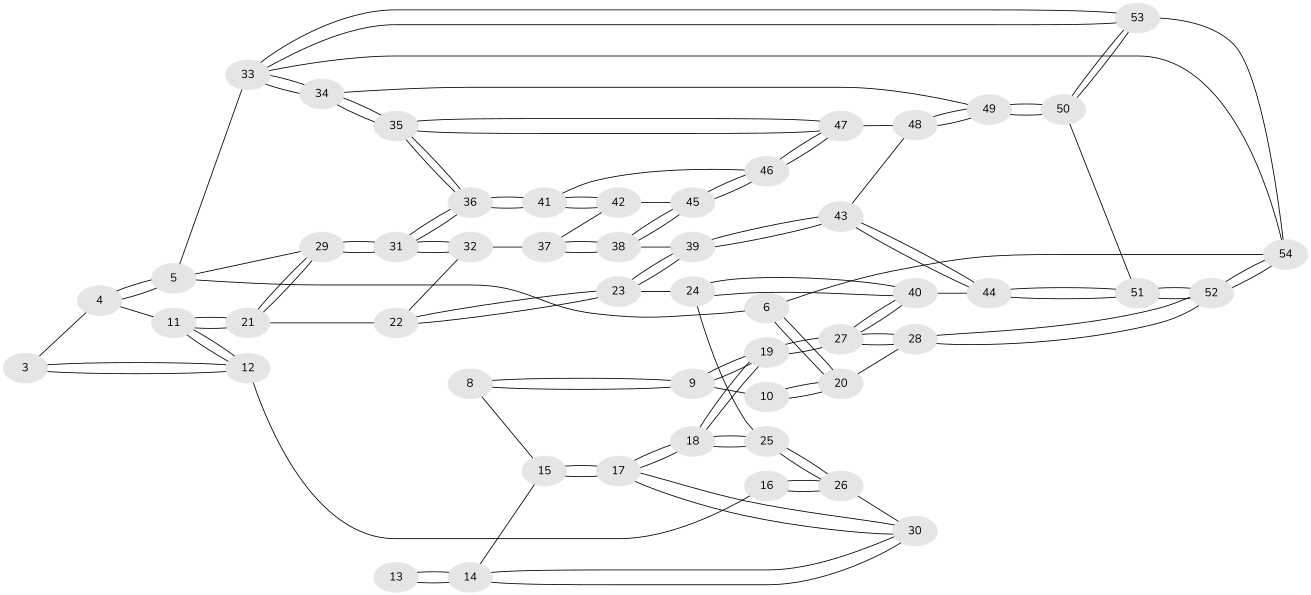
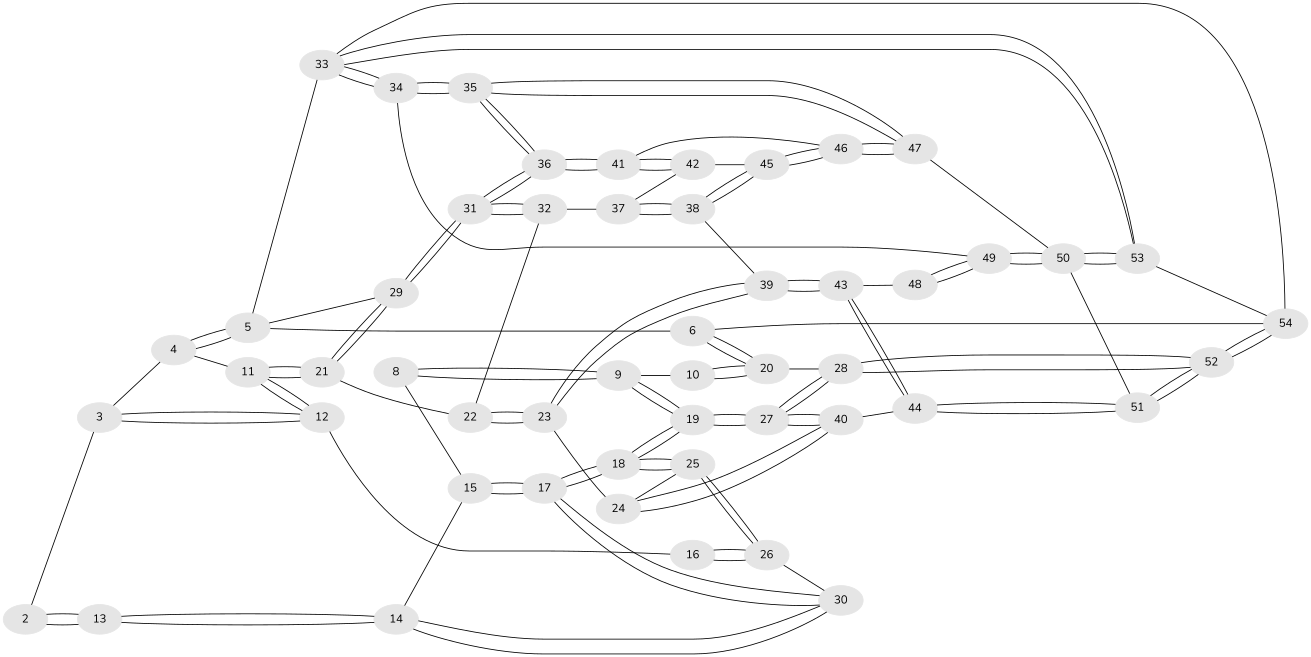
(878, 126) -> (989, 204)
none -> (26, 619)
